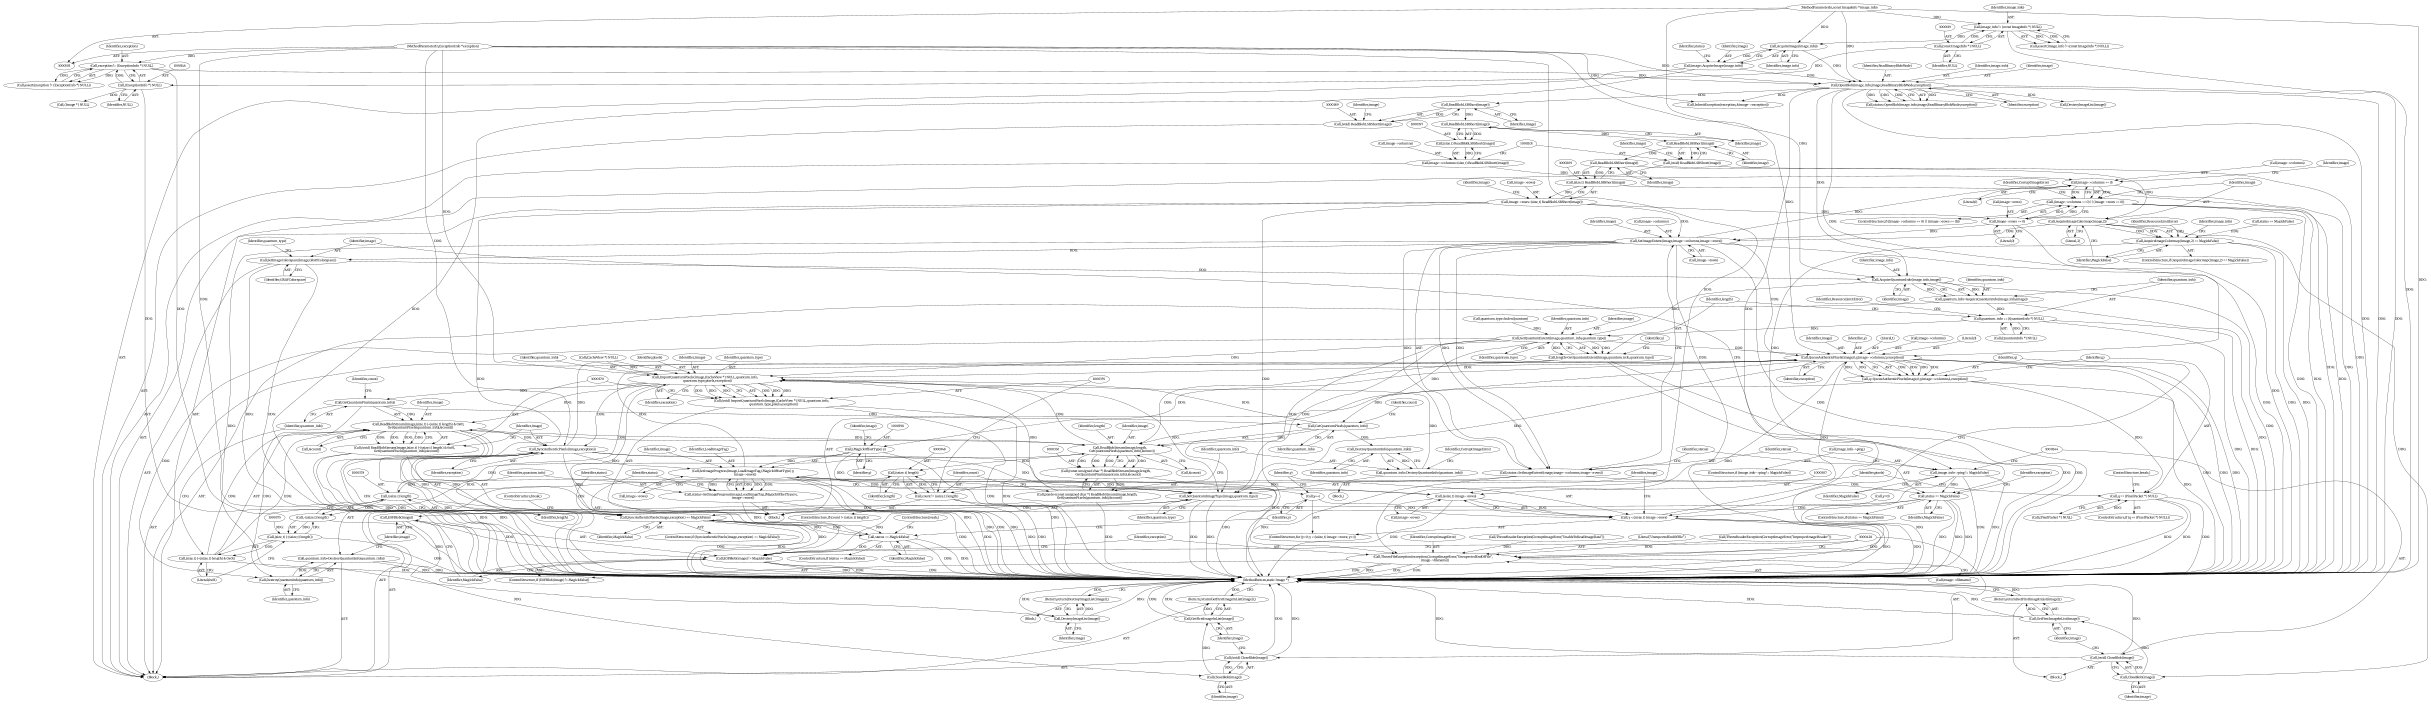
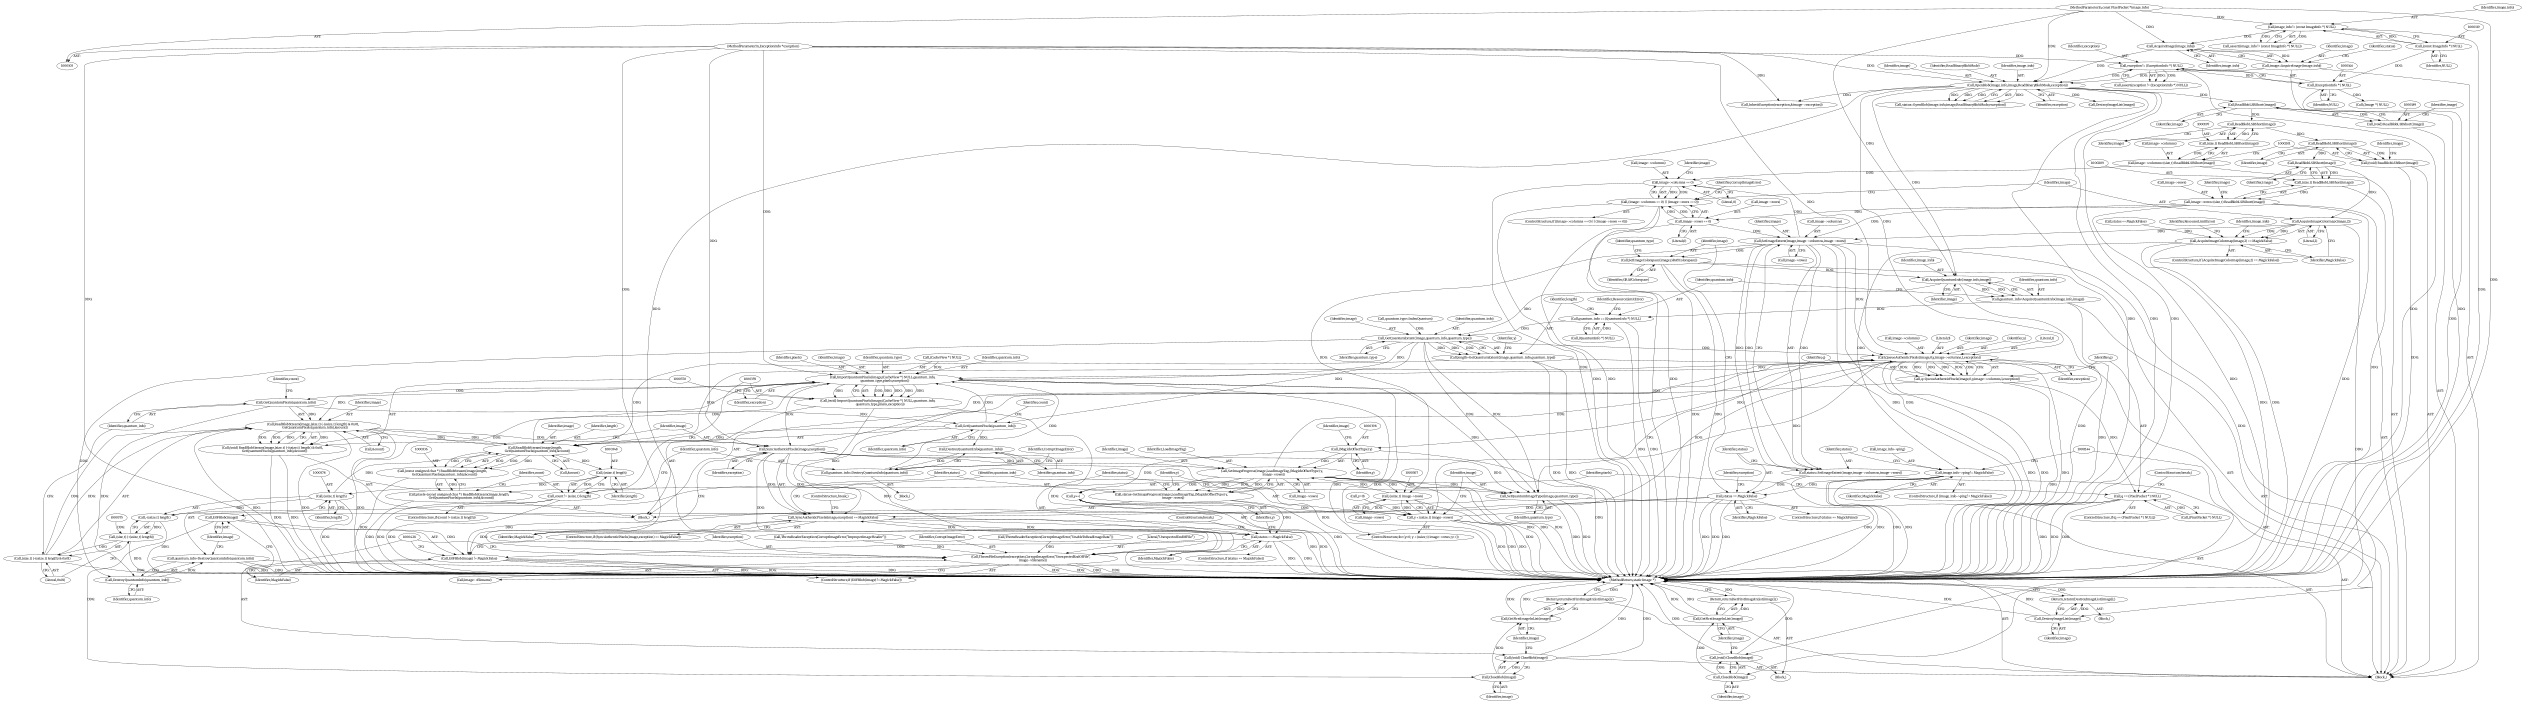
(1839, 8) -> (2109, 8)
(1804, 460) -> (1958, 484)
